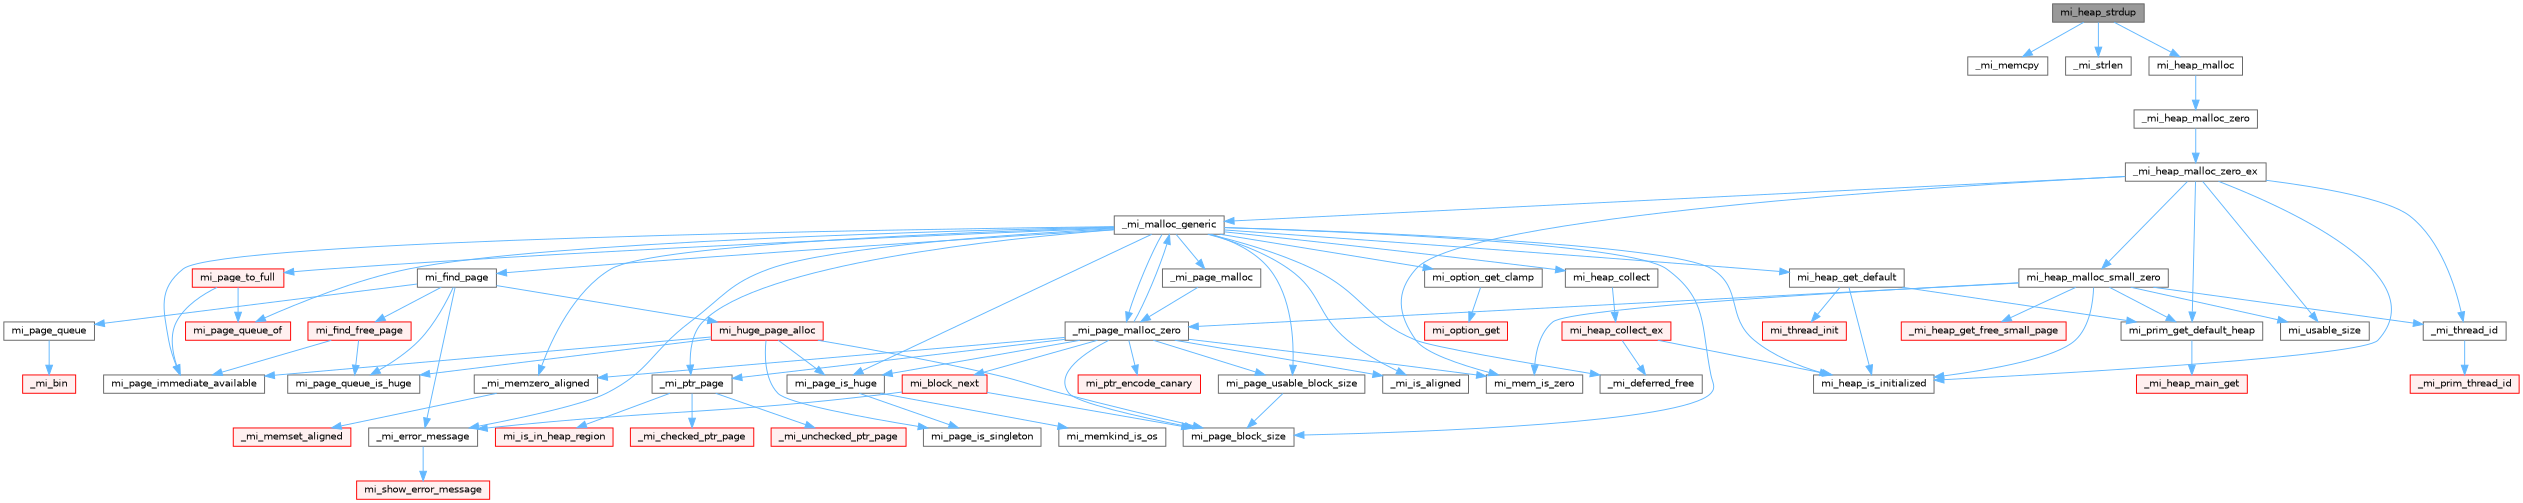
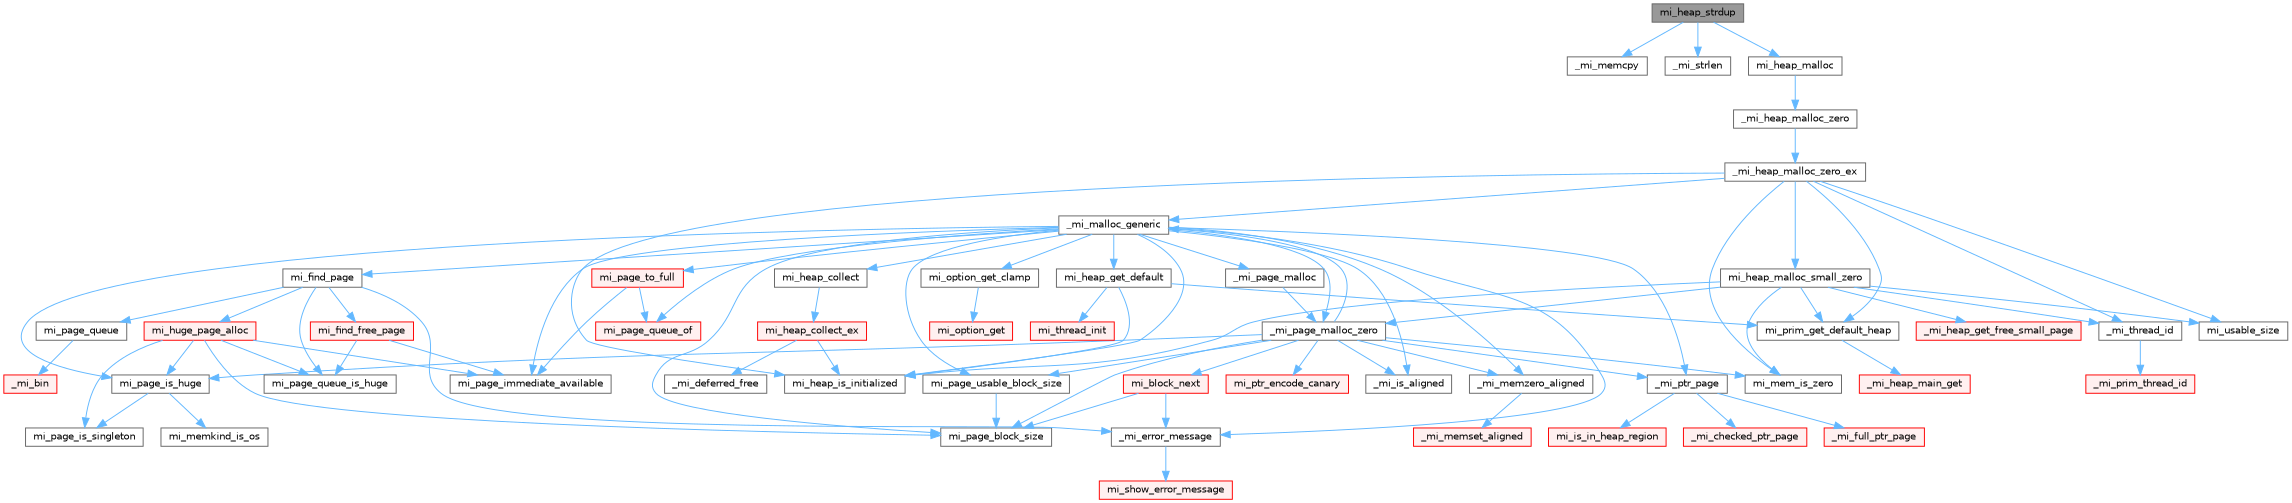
(1390, 327) -> none
(839, 437) -> (1874, 437)
